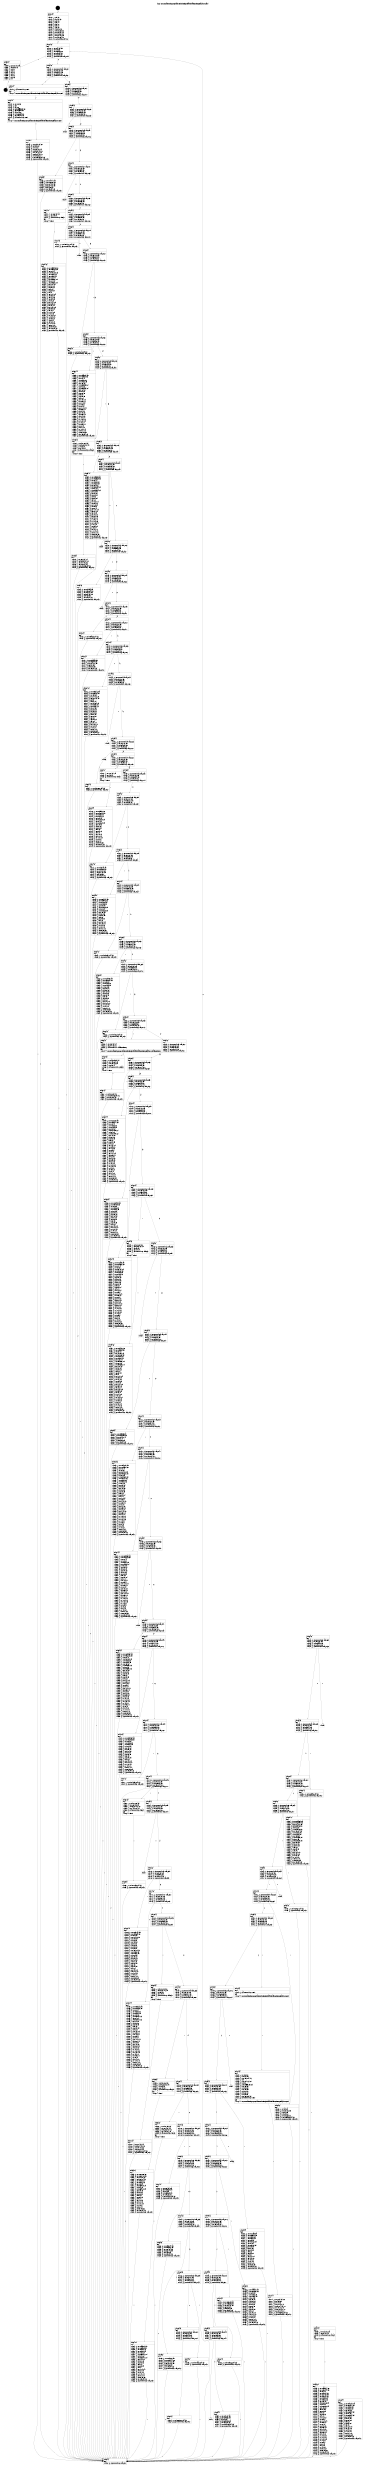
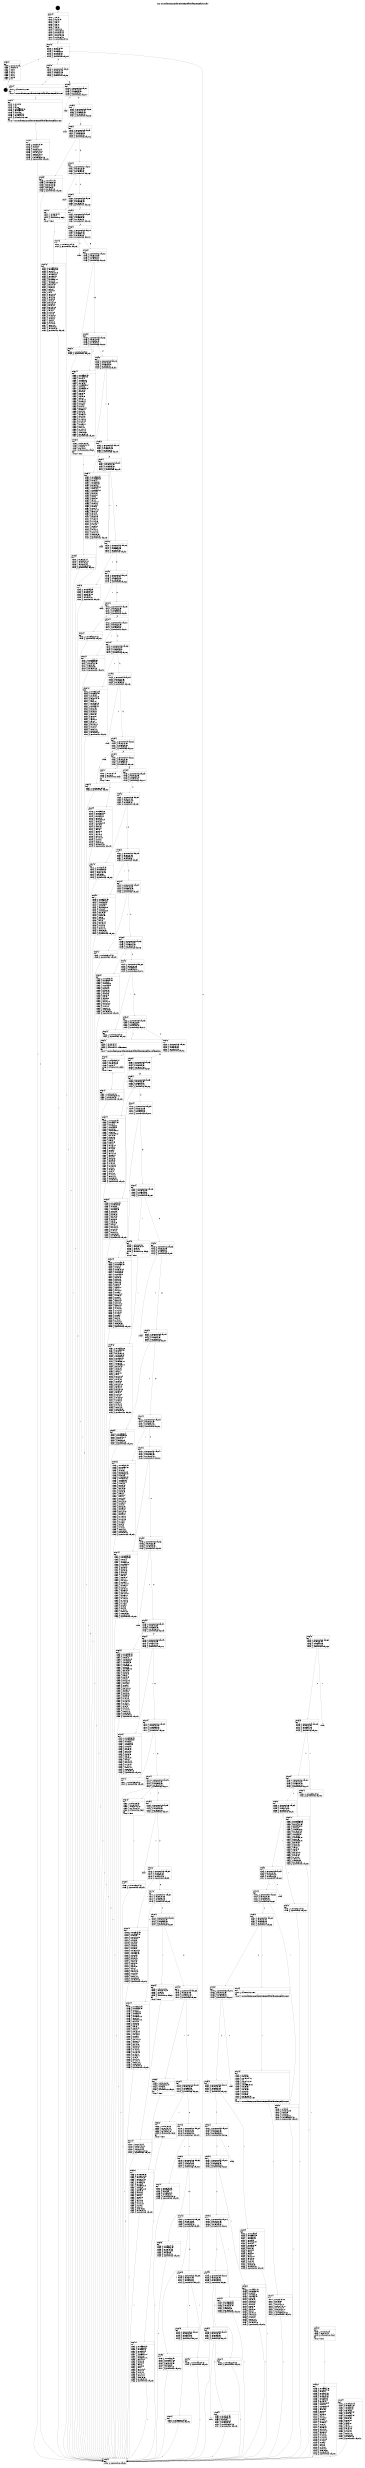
none -> (66, 111)
